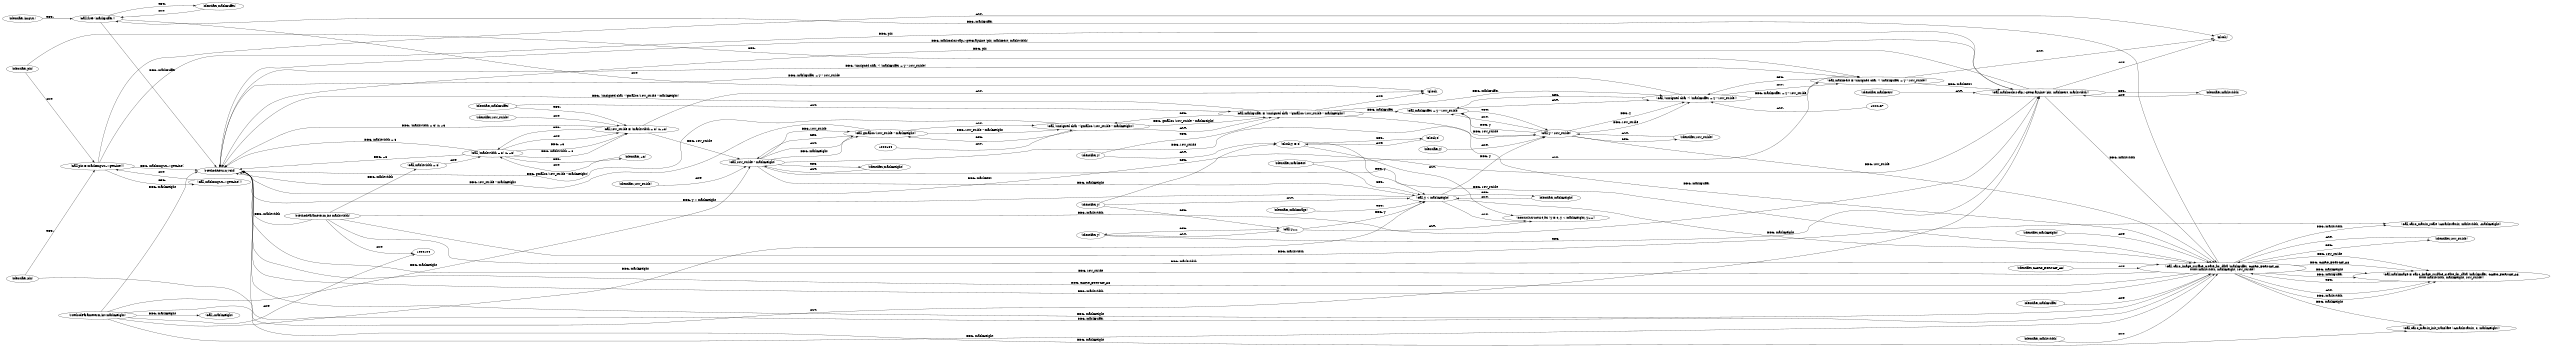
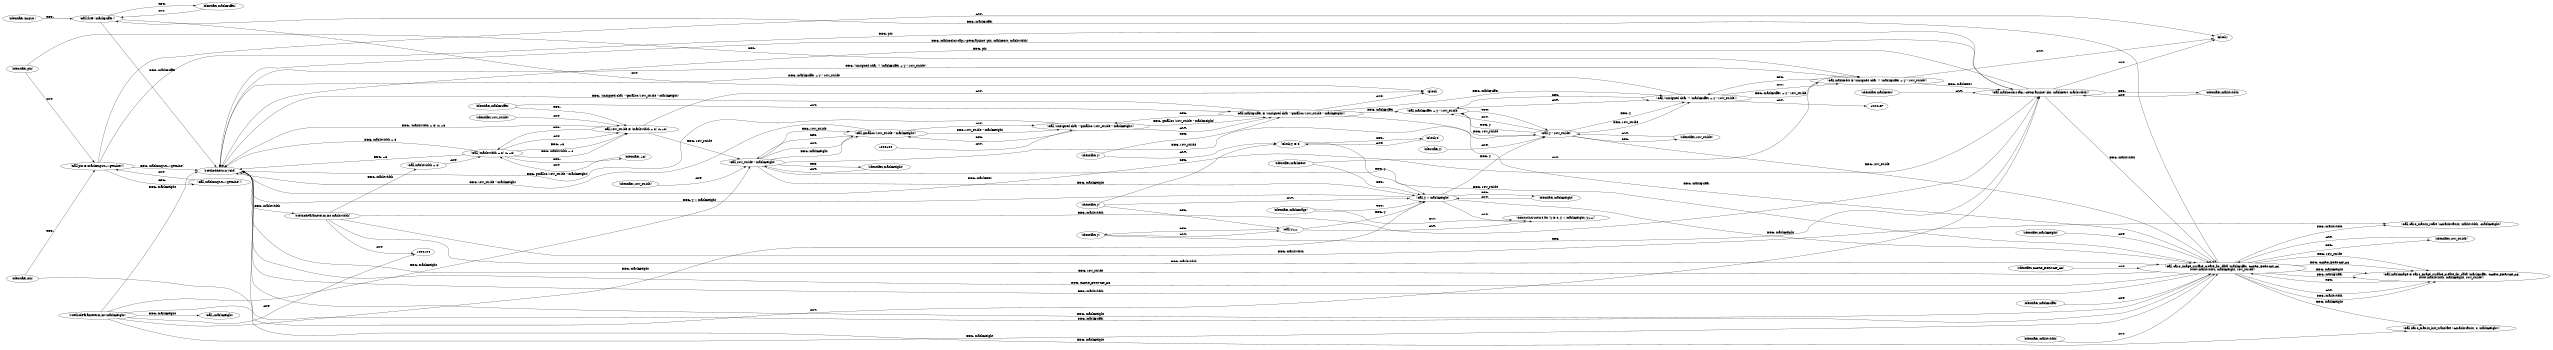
(1790, 112) -> (1800, 104)
(1412, 172) -> (1410, 224)
(259, 219) -> (256, 208)
